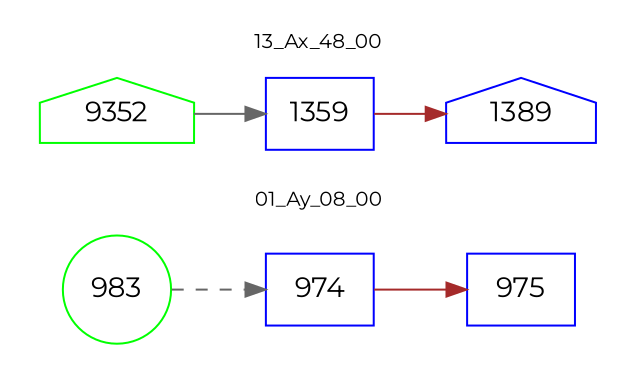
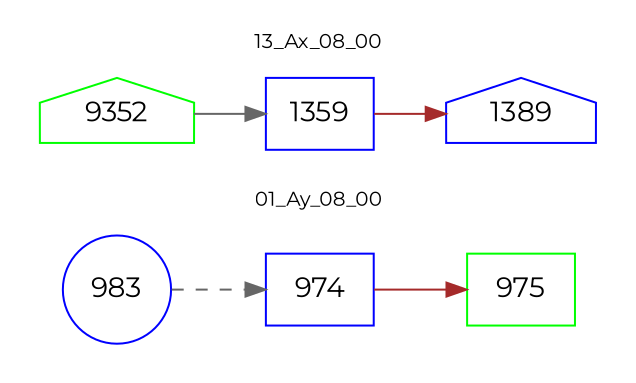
(318, 43) -> (318, 43)
(117, 290) -> (117, 290)
(521, 290) -> (521, 290)
